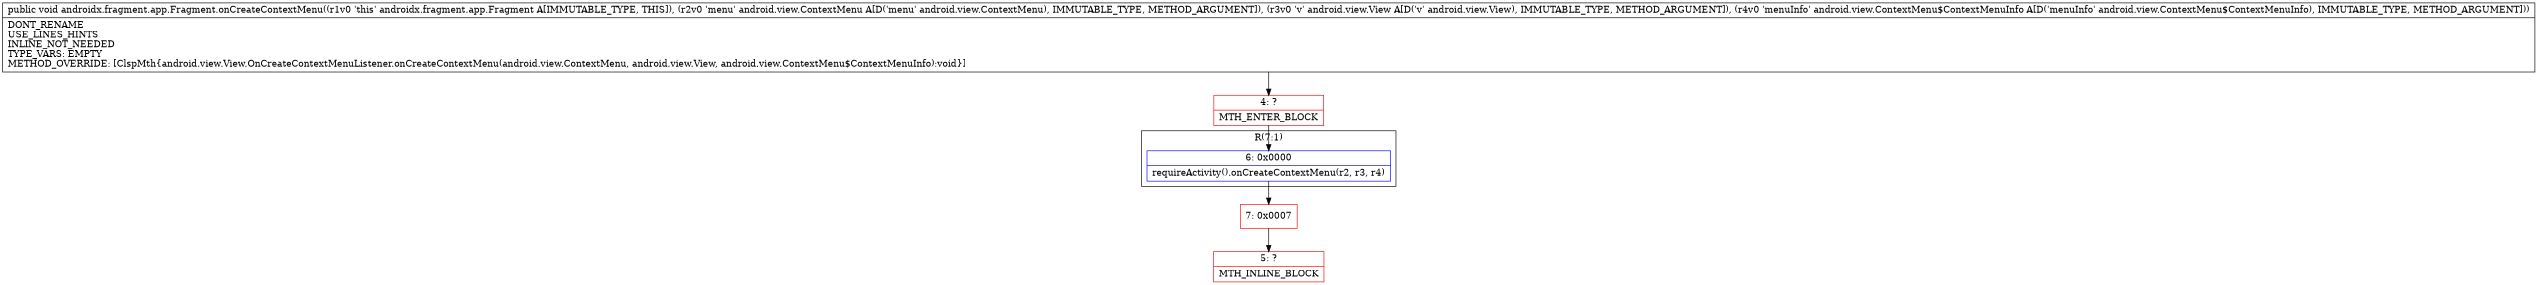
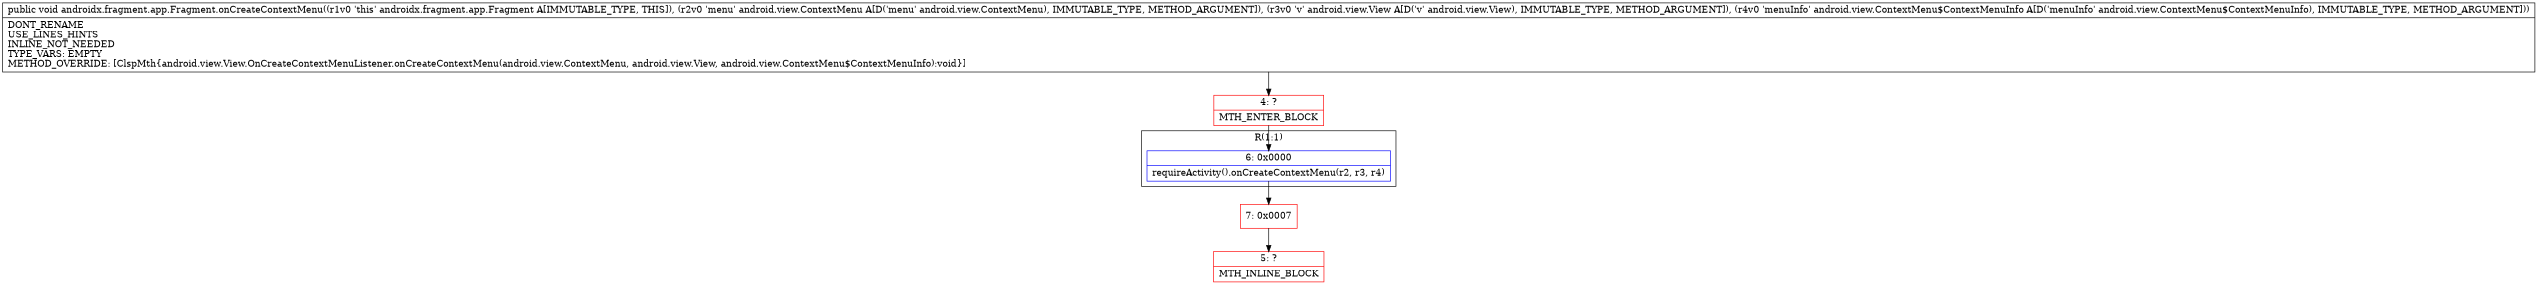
(1269, 138) -> (1269, 138)
